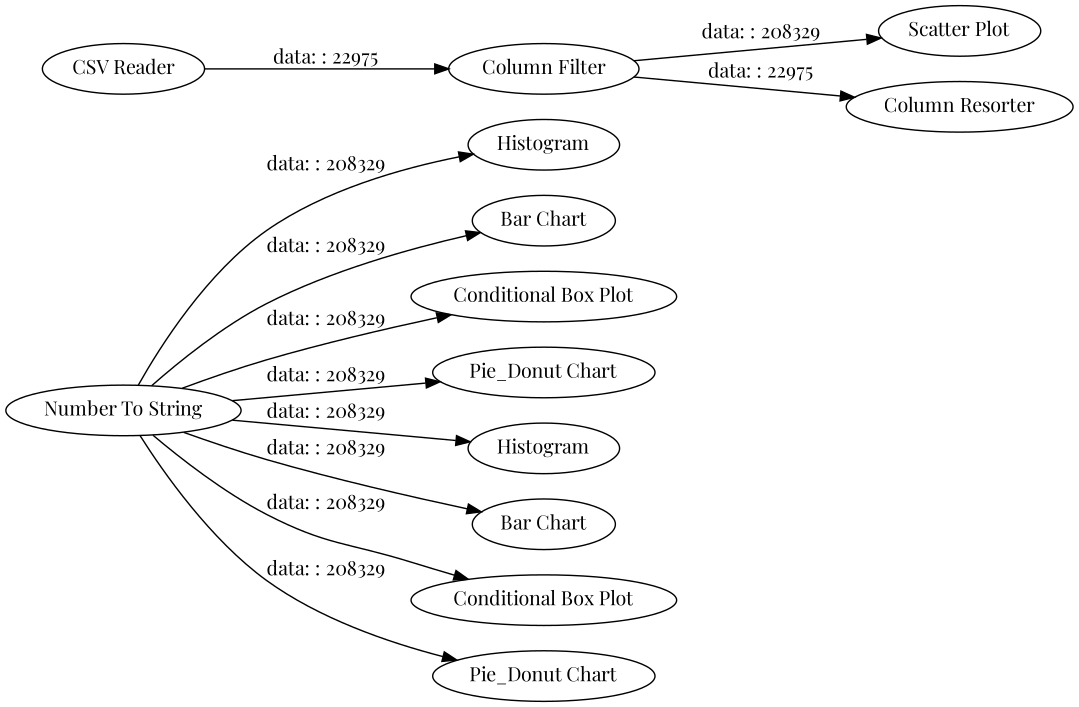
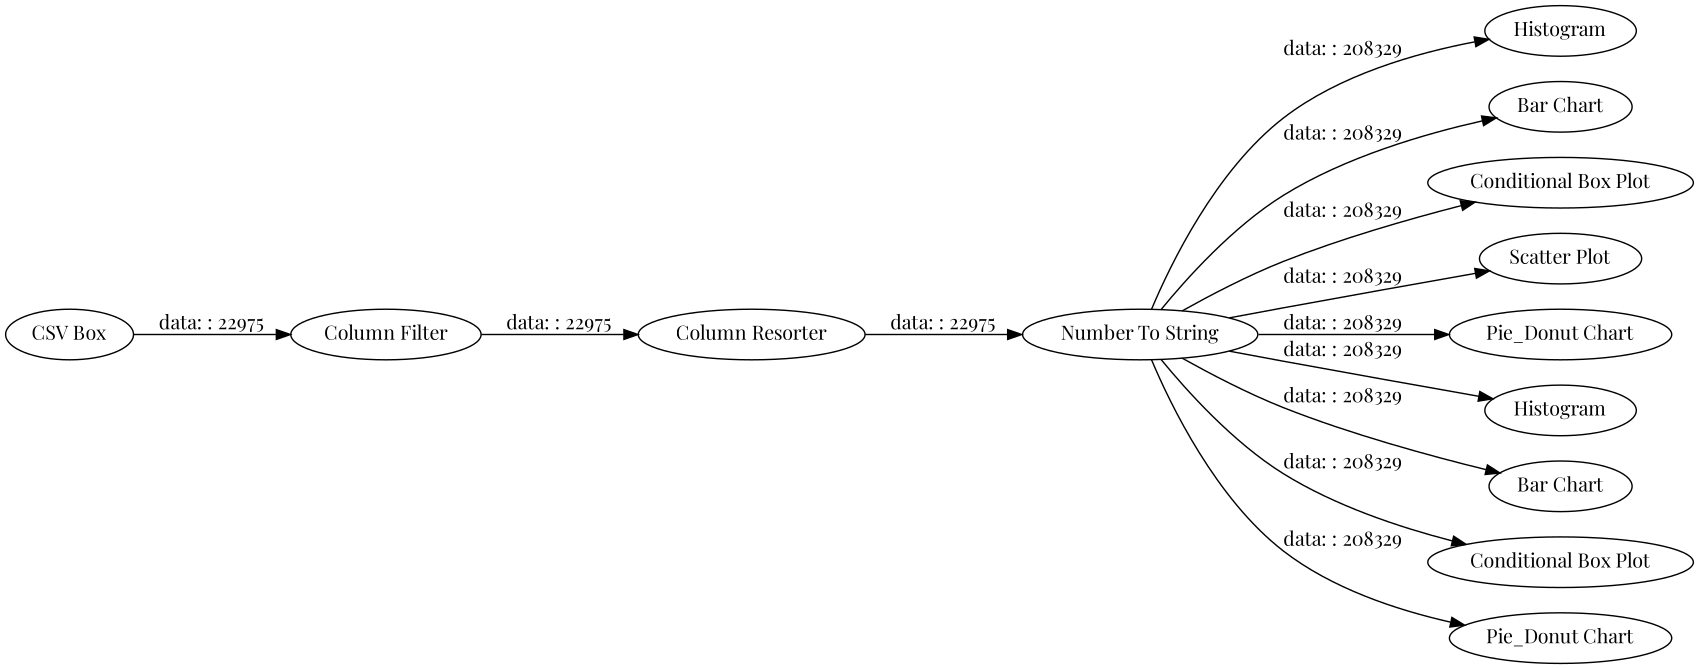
(750, 50) -> (1352, 295)
(123, 69) -> (70, 335)
none -> (936, 335)
